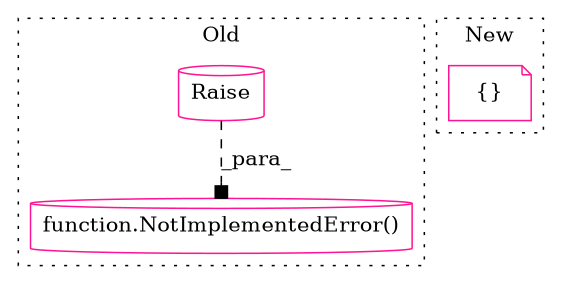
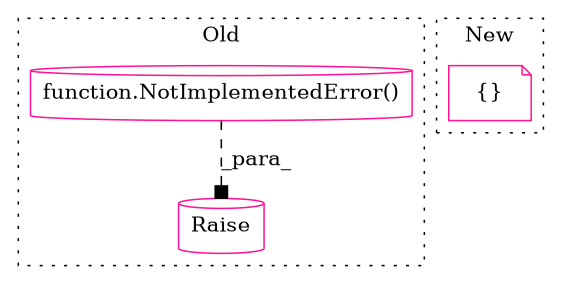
(221, 152) -> (221, 152)
